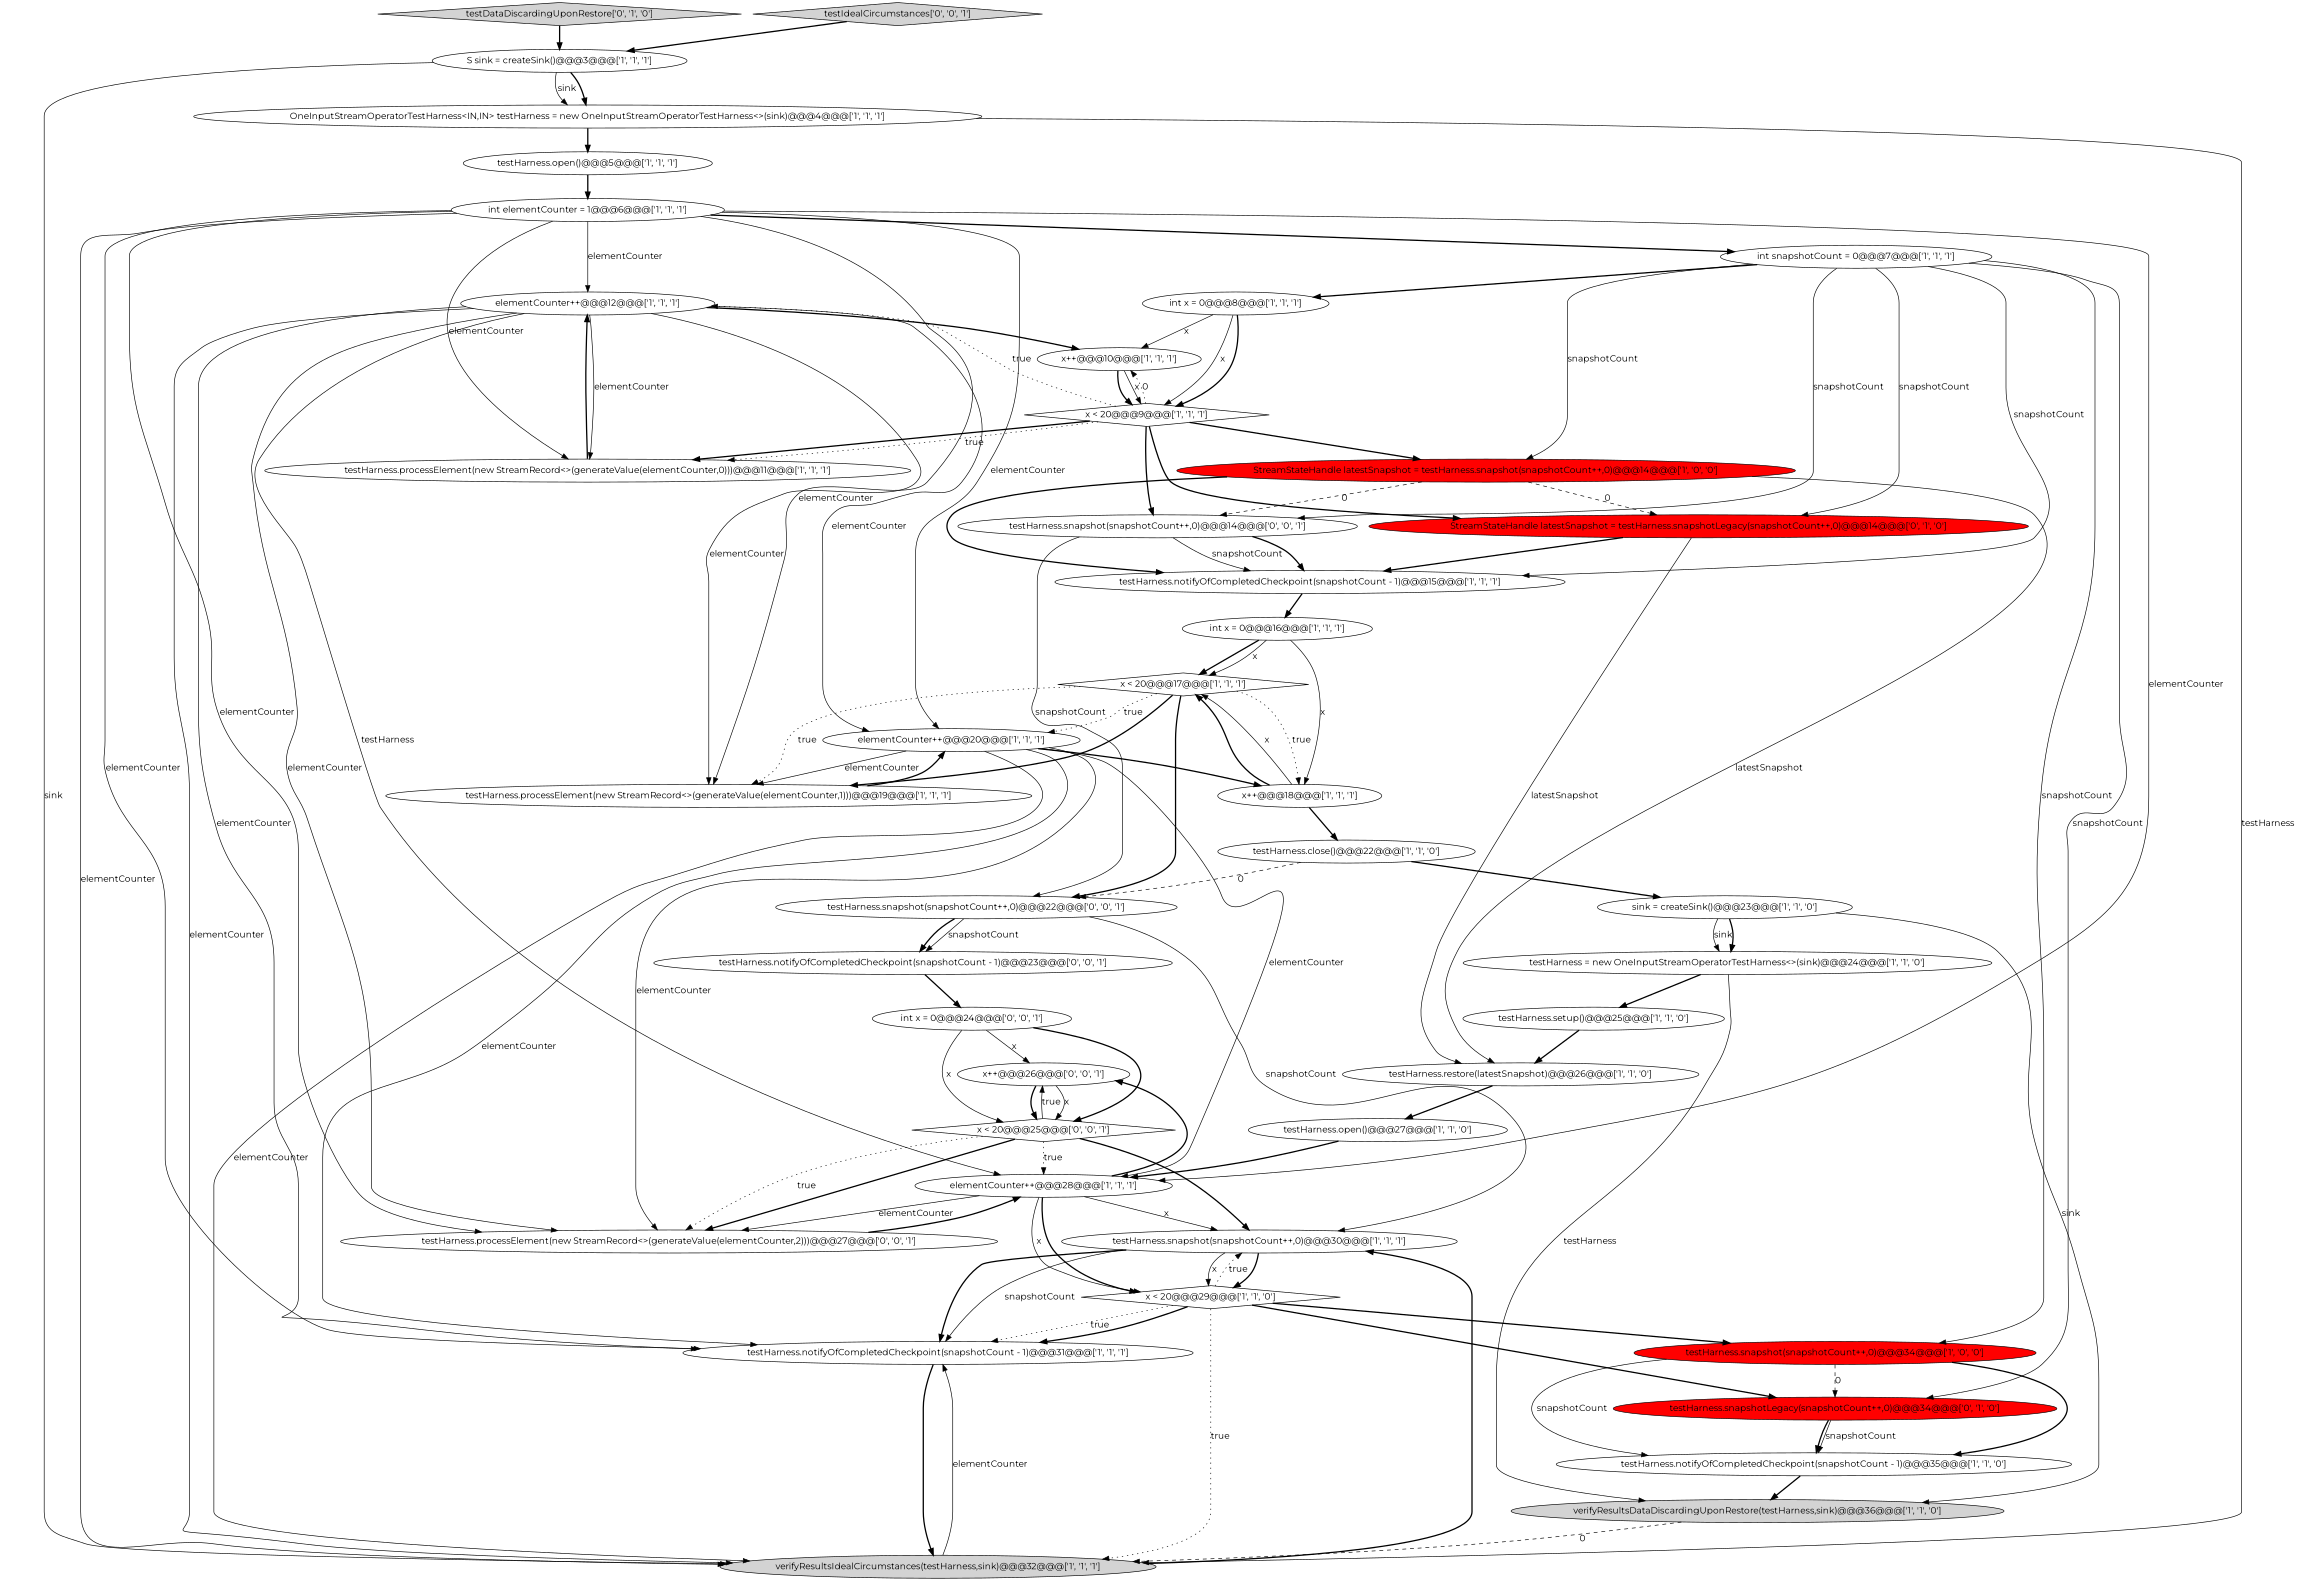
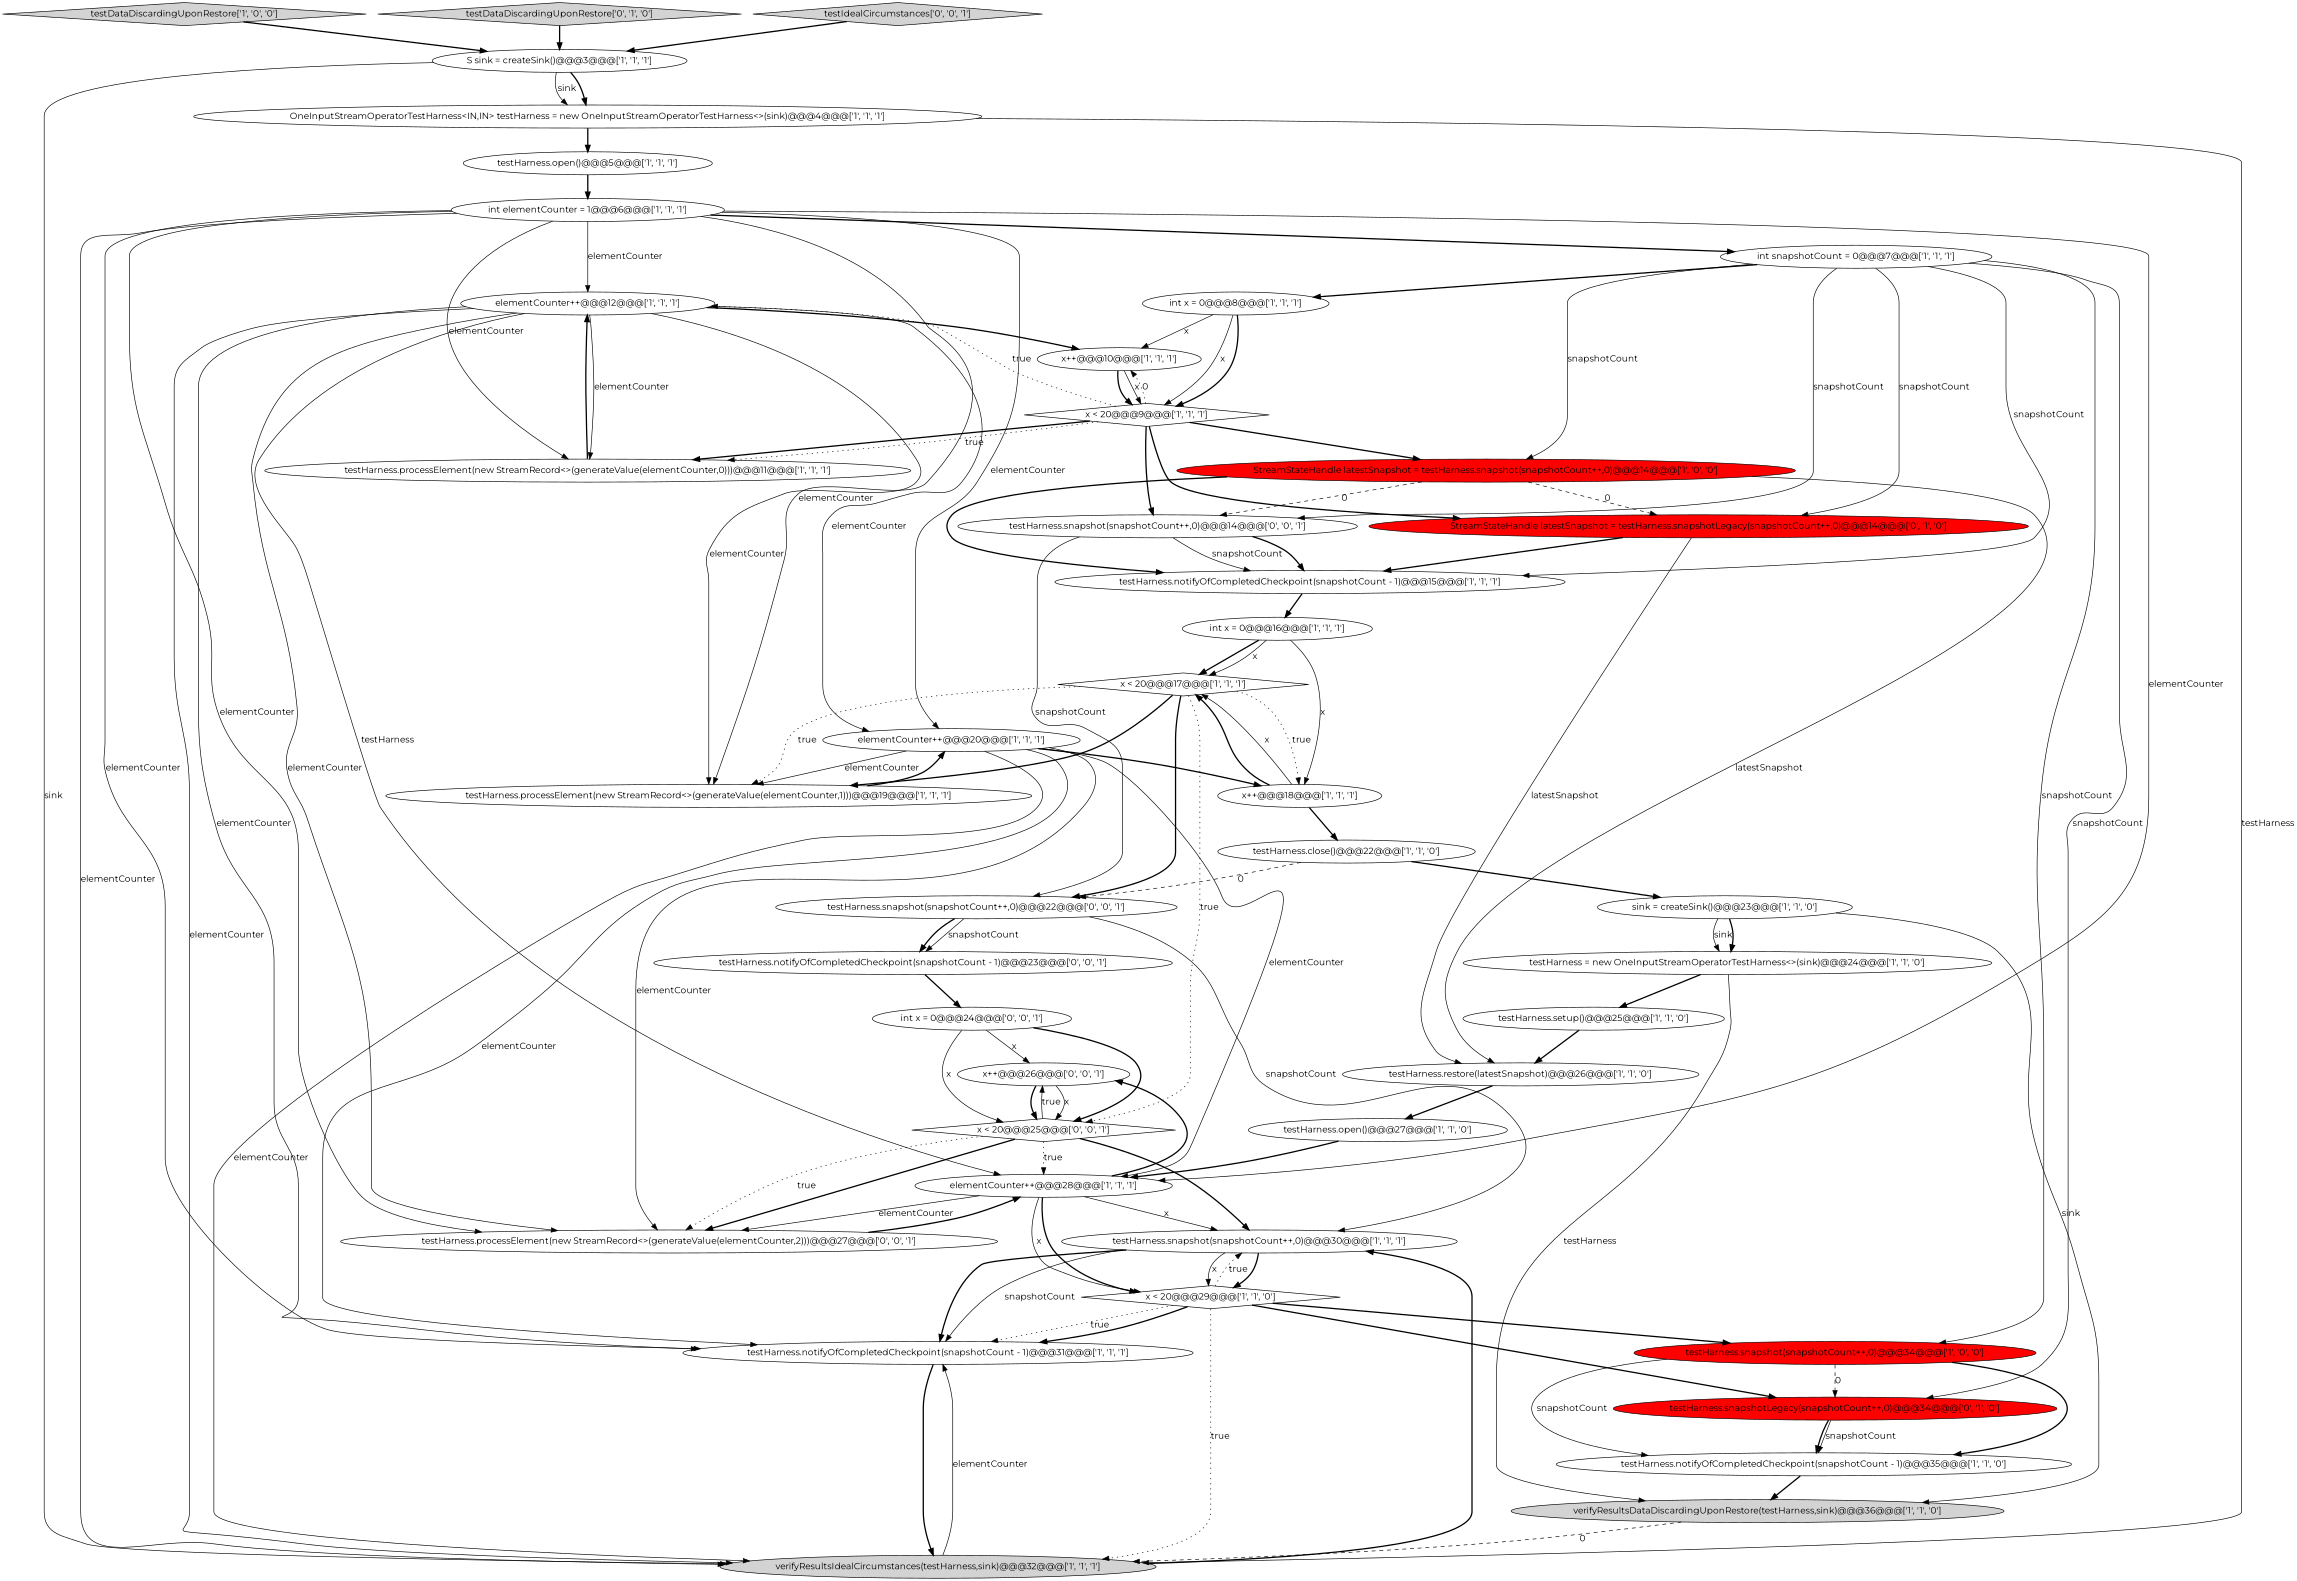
none -> (184, 14)
(1108, 718) -> (1197, 941)
